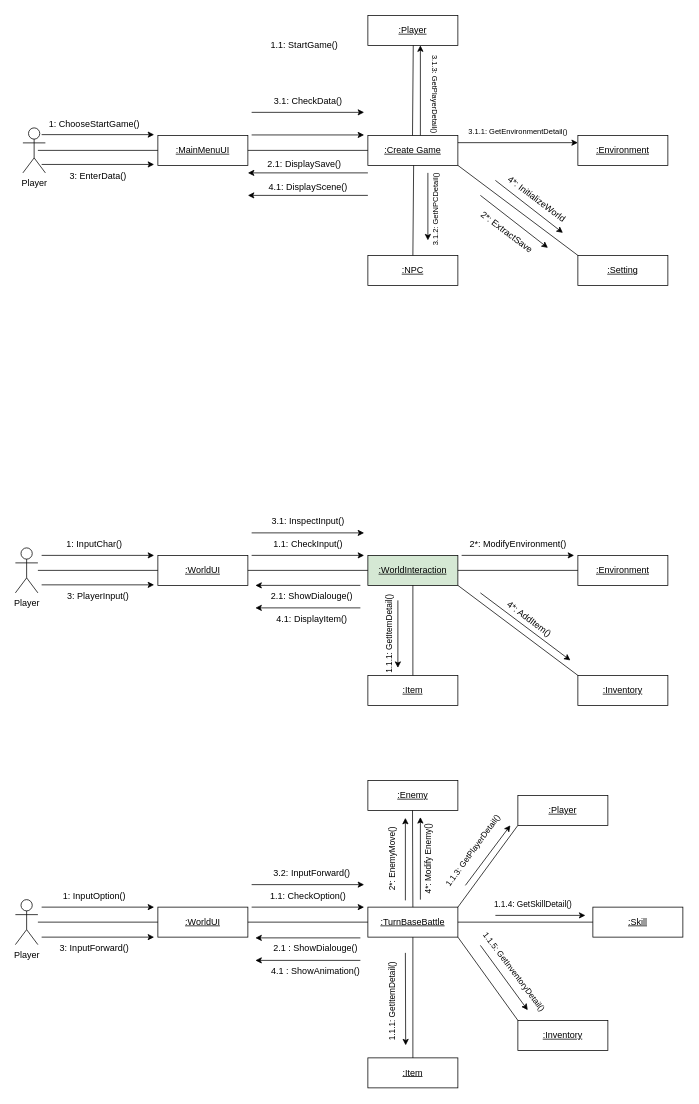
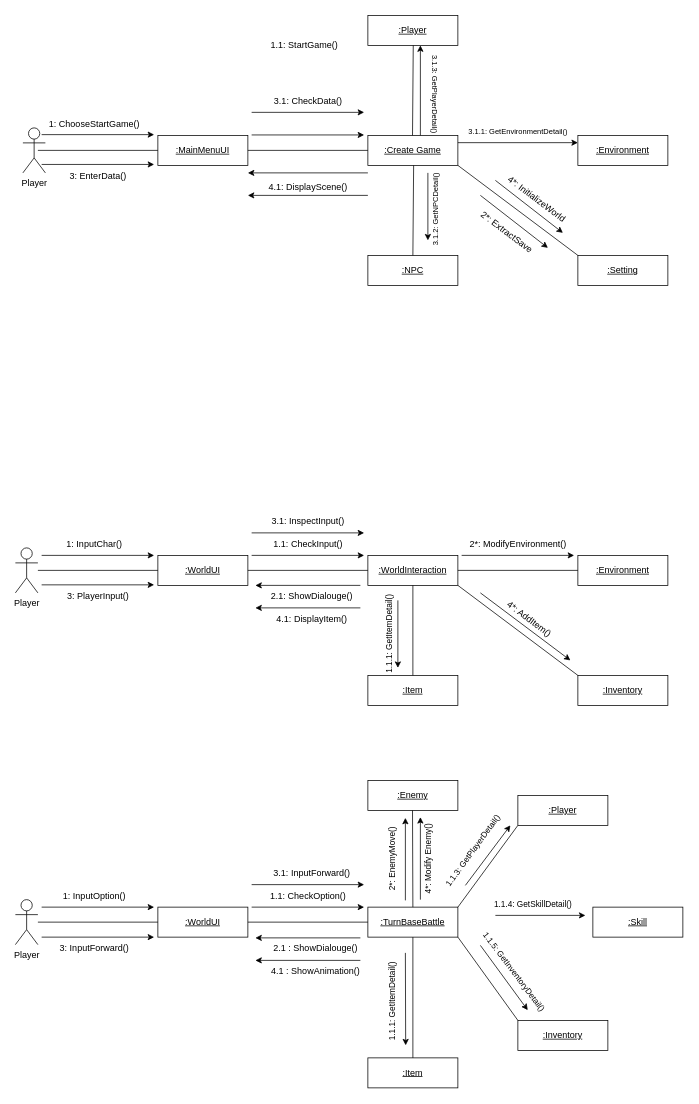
(304, 165) -> none
(413, 570) -> (413, 570)
(312, 873) -> (312, 873)
(525, 922) -> none
